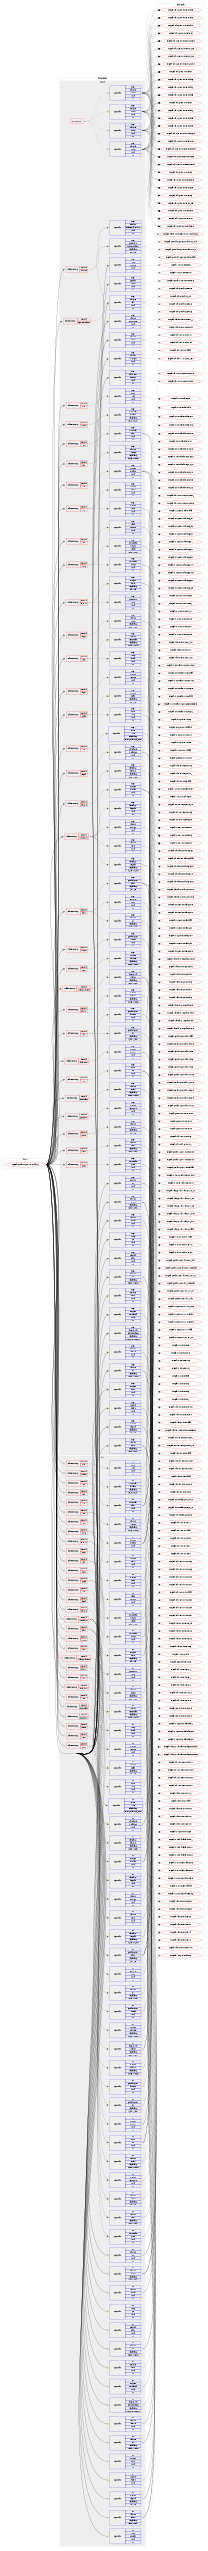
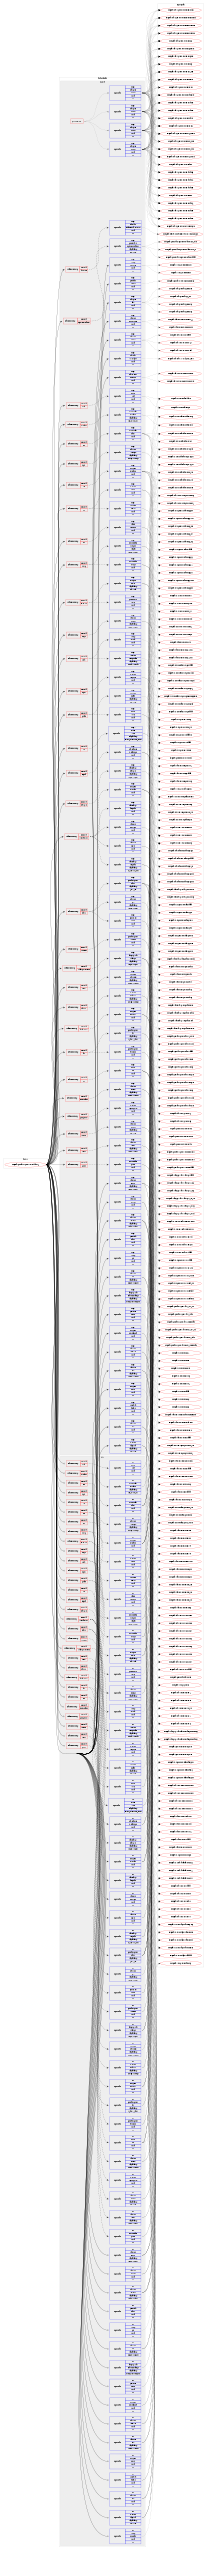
(181, 157) -> (181, 26)
(181, 1144) -> (181, 1114)
none -> (181, 1283)
